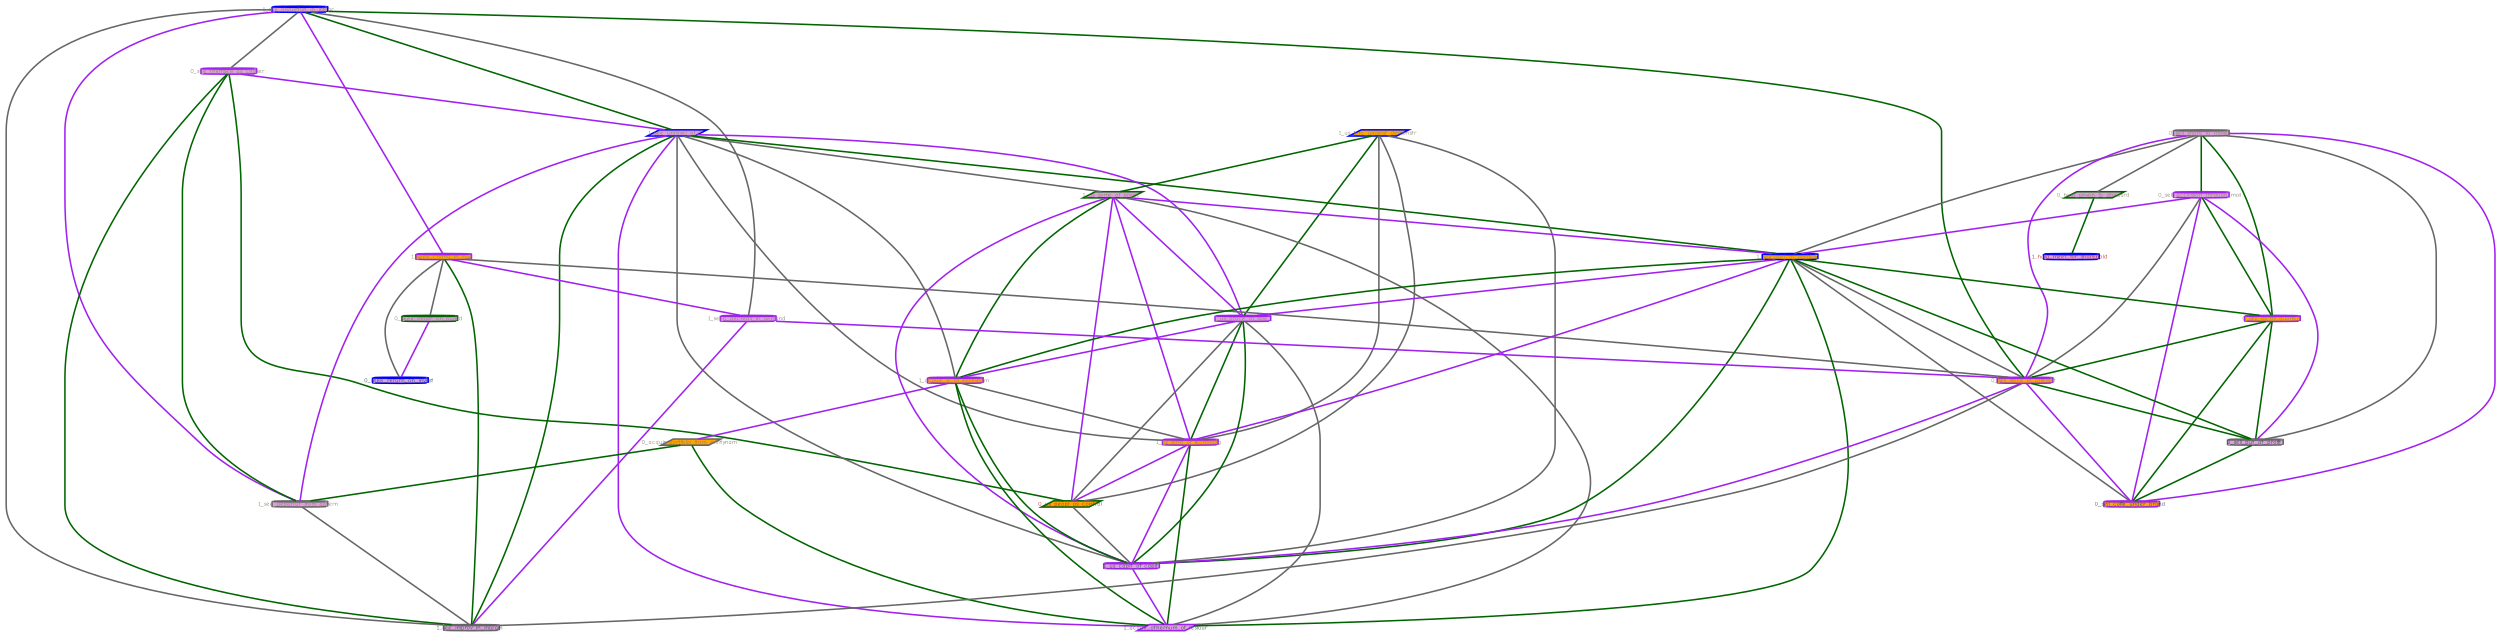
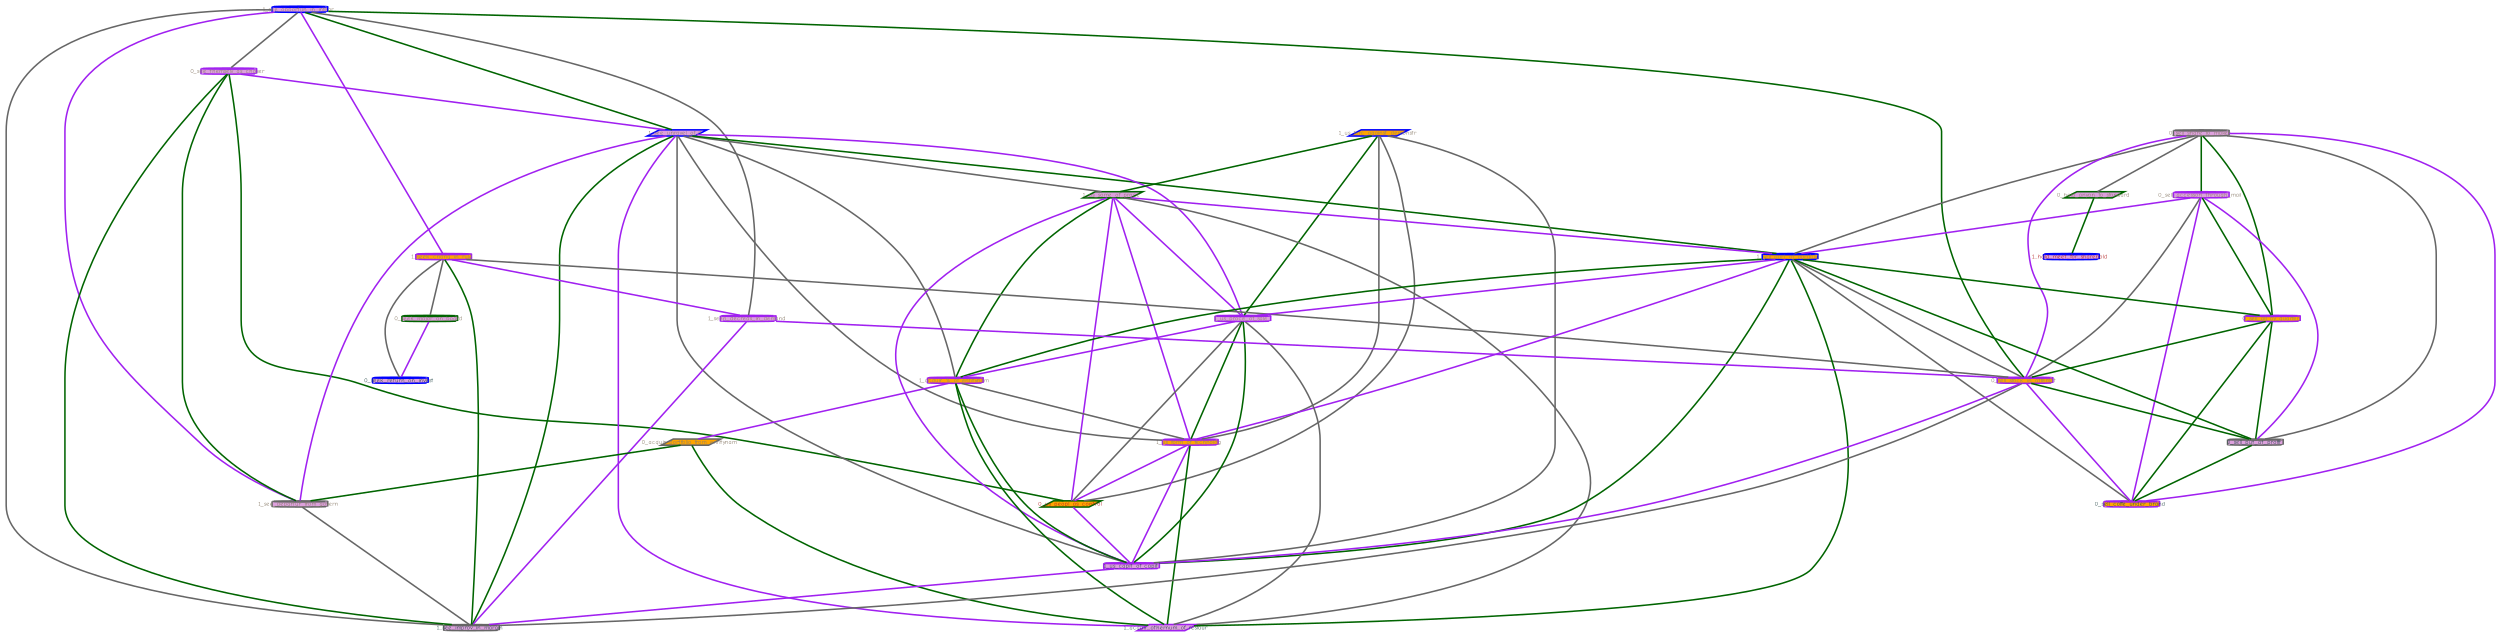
(1101, 535) -> (1101, 535)
(1149, 597) -> (833, 594)
